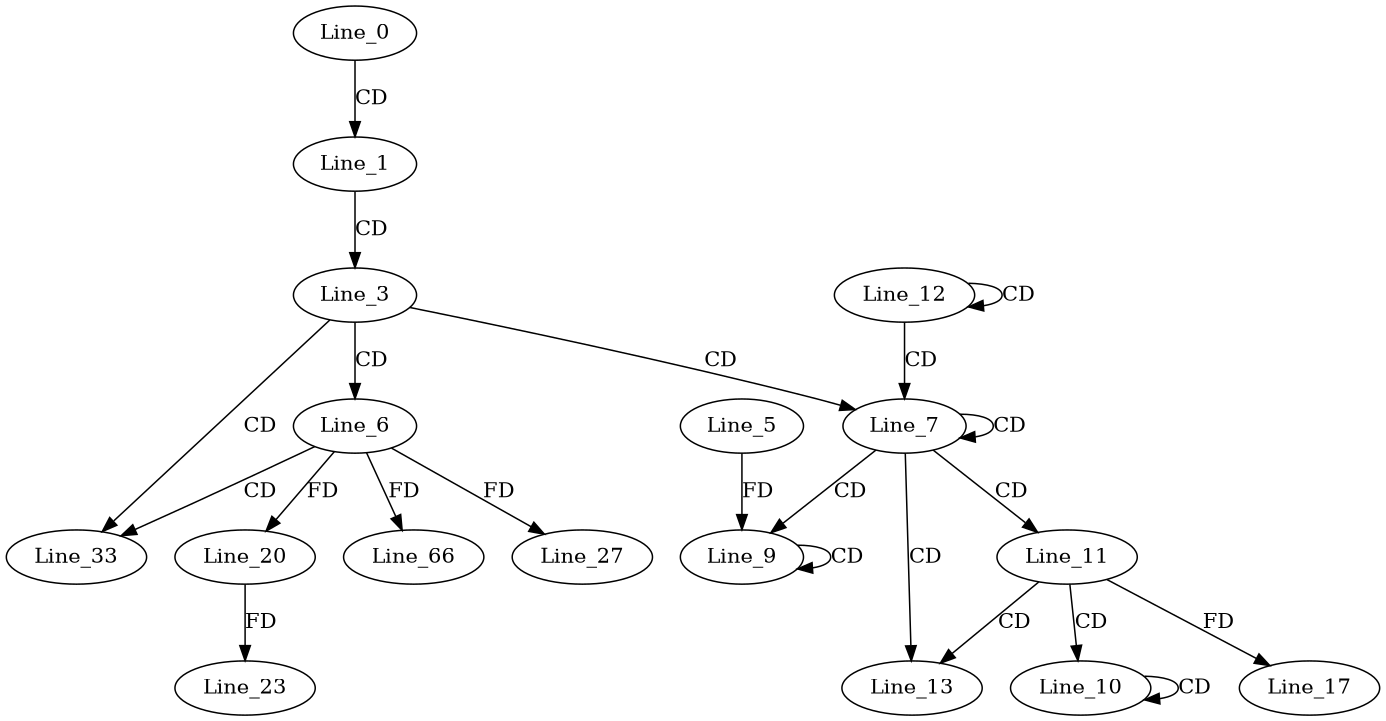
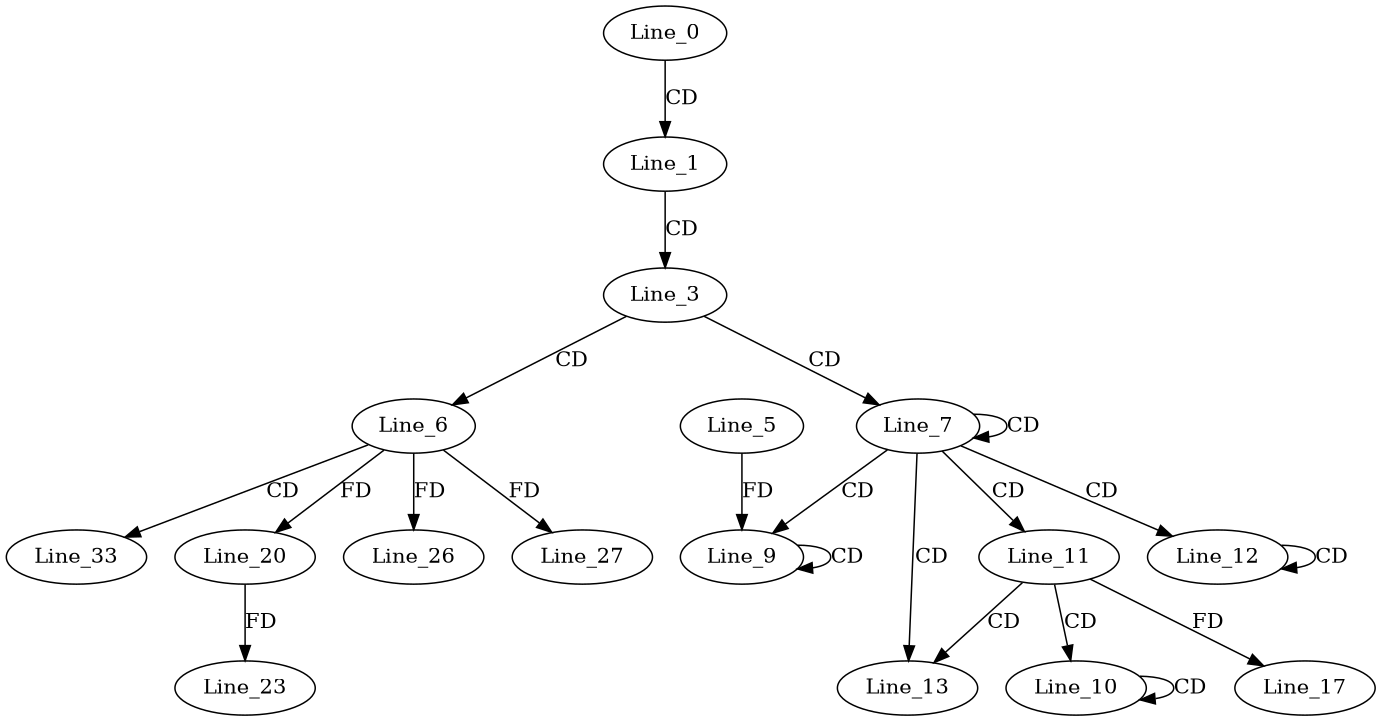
(905, 353) -> (1060, 488)
(222, 420) -> none
(414, 557) -> (414, 557)
